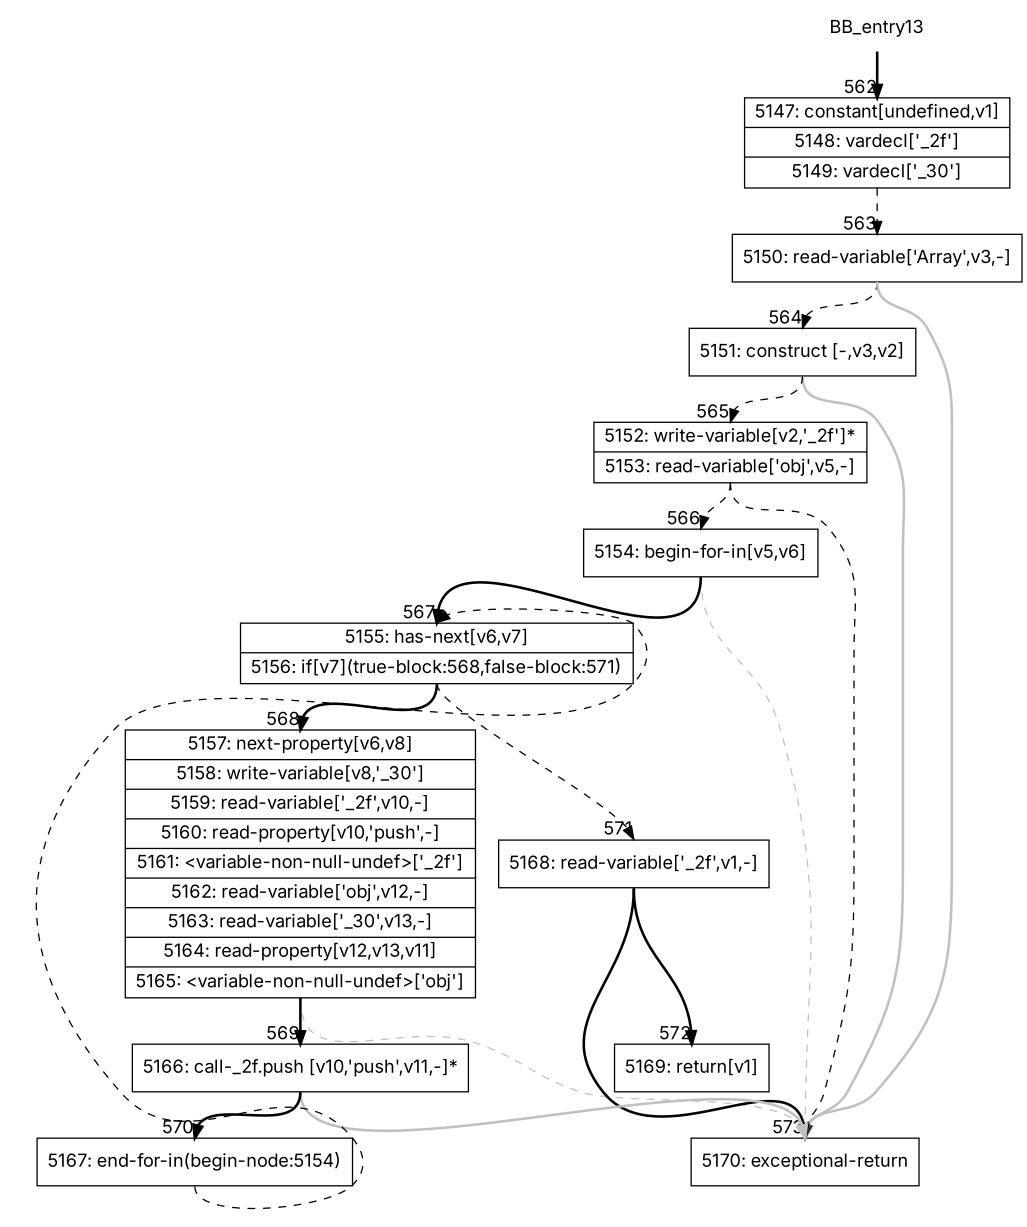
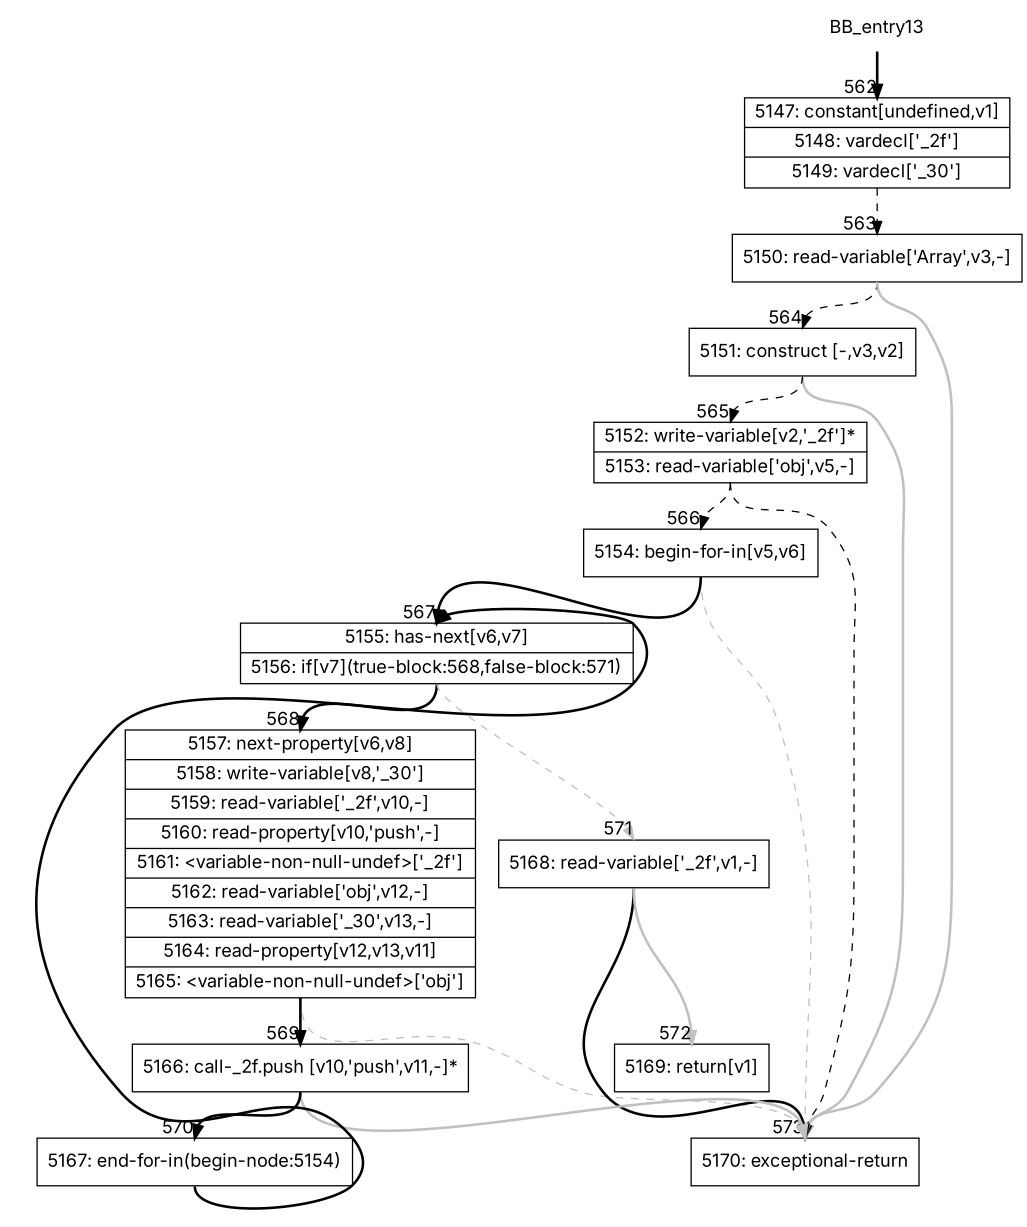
(530, 758) -> (530, 758)
(86, 766) -> (86, 766)
(659, 961) -> (659, 961)
